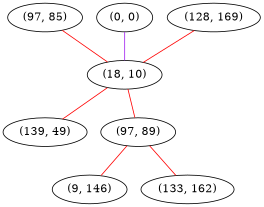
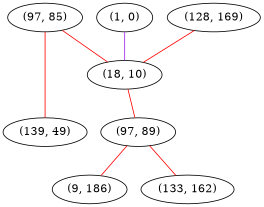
(125, 18) -> (125, 18)
(85, 103) -> (45, 75)
(90, 189) -> (90, 189)
